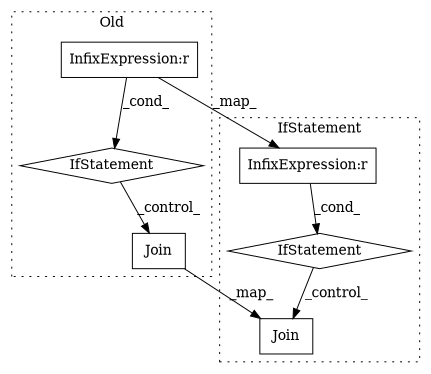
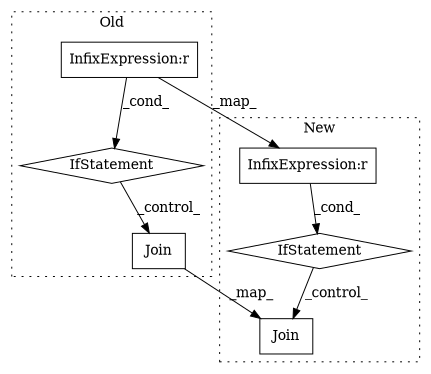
(320, 129) -> (320, 129)
